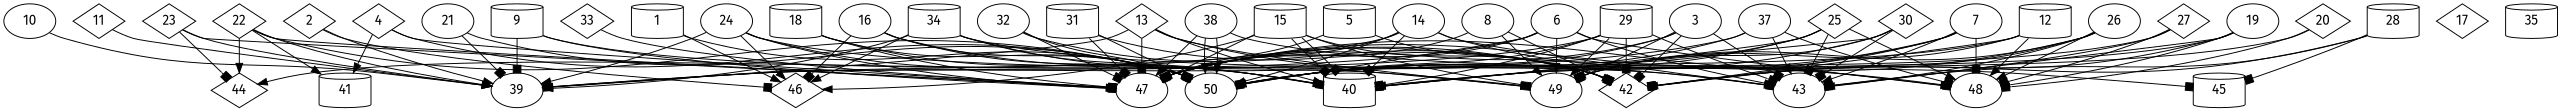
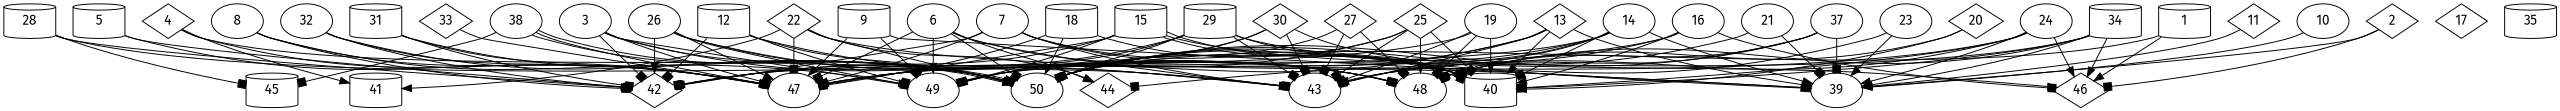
(169, 21) -> (1906, 21)
(1802, 56) -> (824, 60)
(643, 63) -> none
